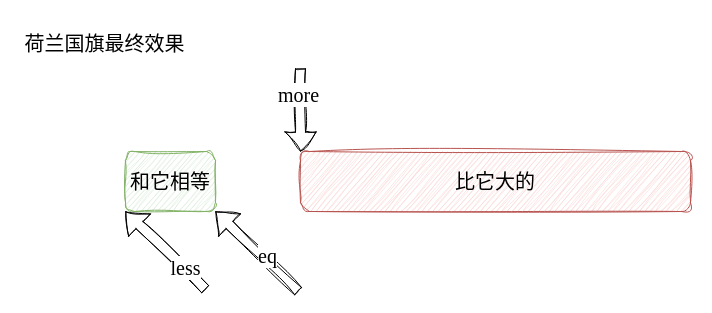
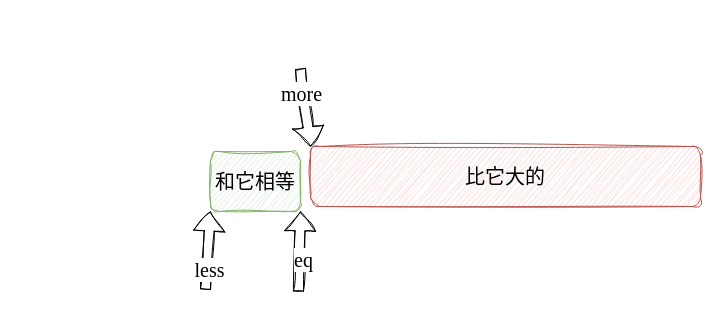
(105, 44) -> none
(171, 182) -> (256, 182)
(496, 182) -> (506, 177)
